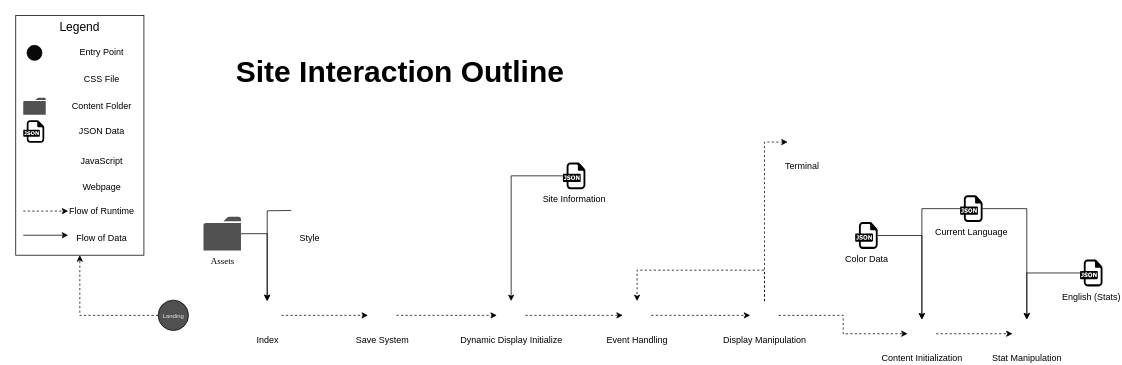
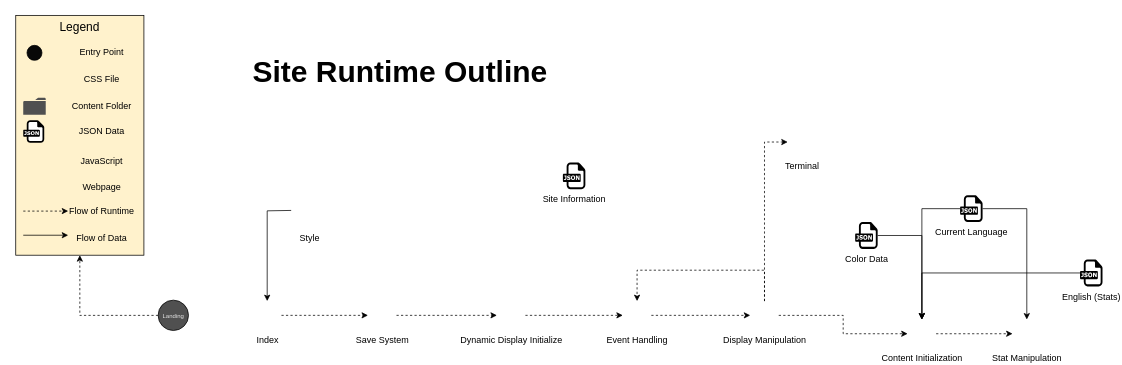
(400, 72) -> (400, 72)
(80, 135) -> (80, 135)
(511, 176) -> none
(222, 234) -> none
(253, 234) -> none
(1029, 273) -> (975, 273)
